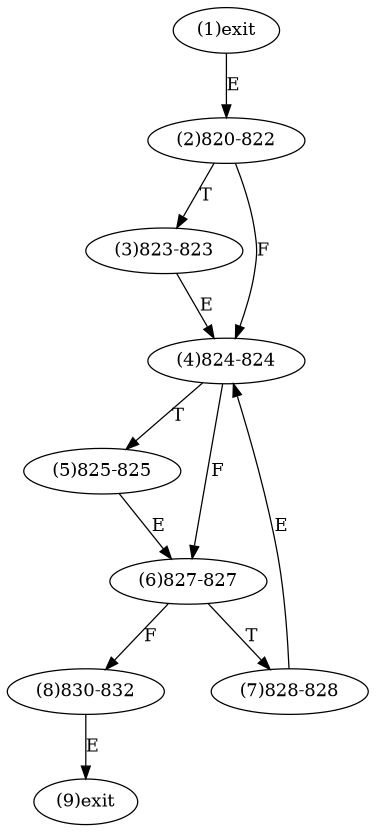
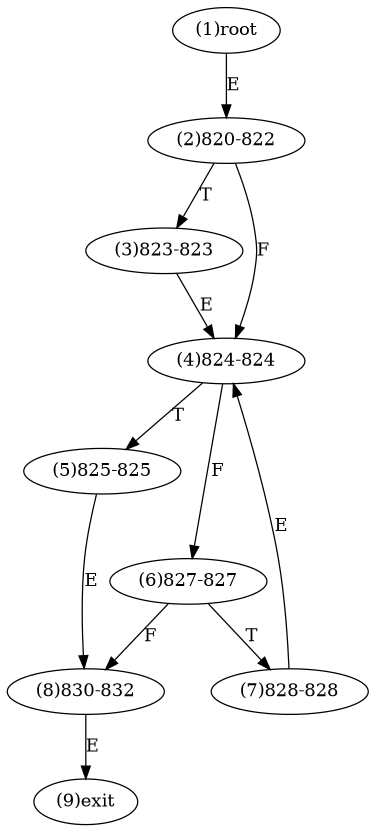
(226, 30) -> (226, 30)
(141, 521) -> (83, 574)
